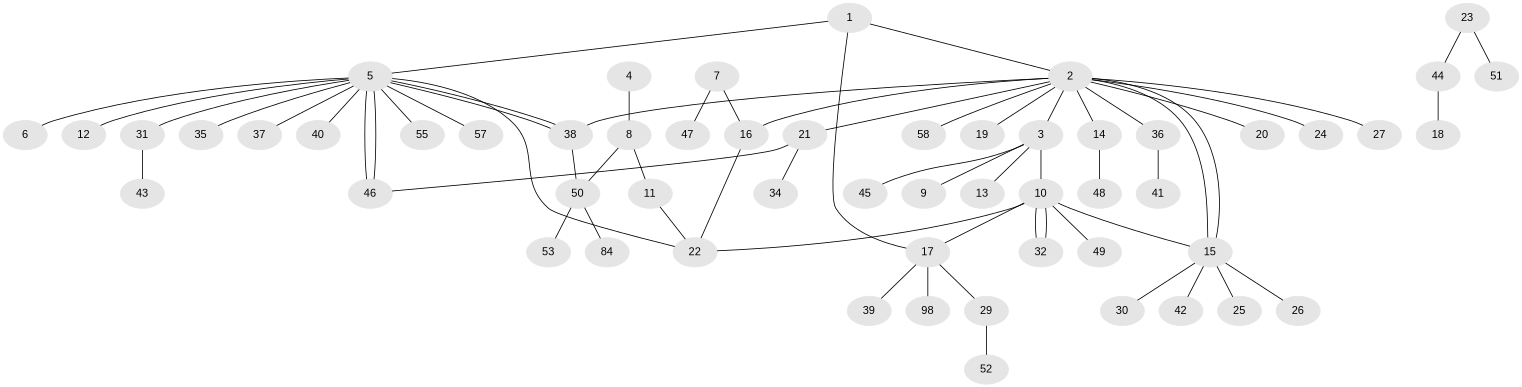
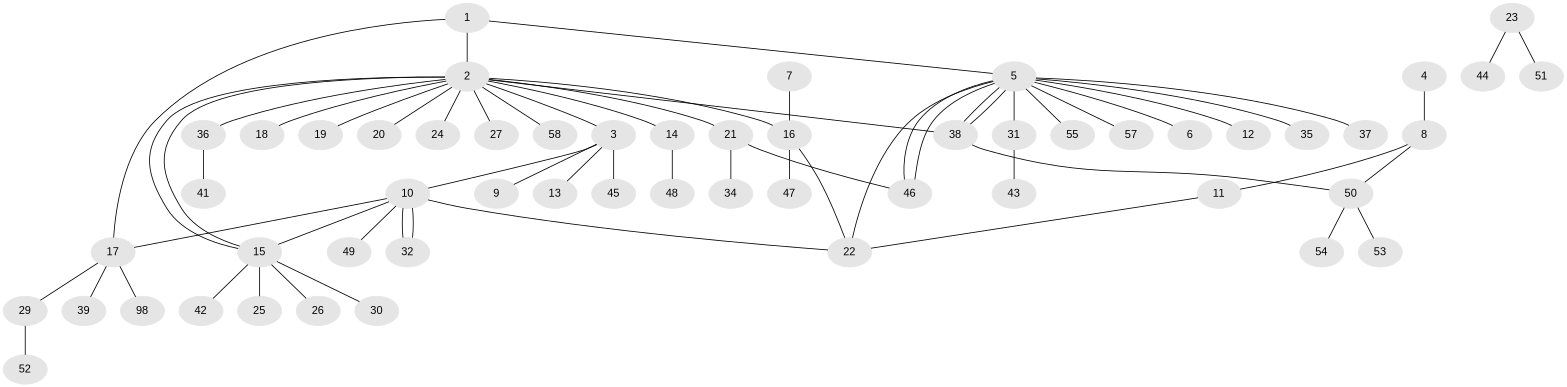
(1438, 106) -> (362, 100)
(701, 109) -> (789, 165)
(318, 135) -> none
(607, 252) -> (1322, 252)
